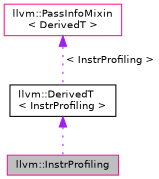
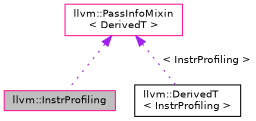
(63, 141) -> (86, 67)
